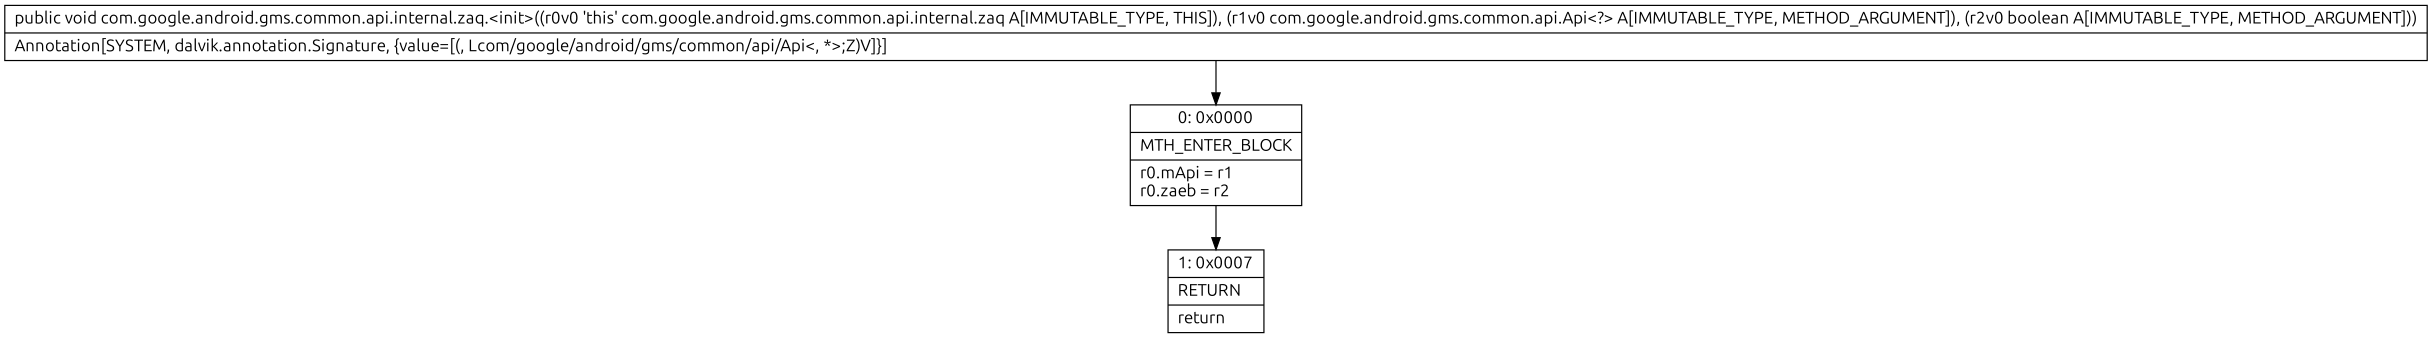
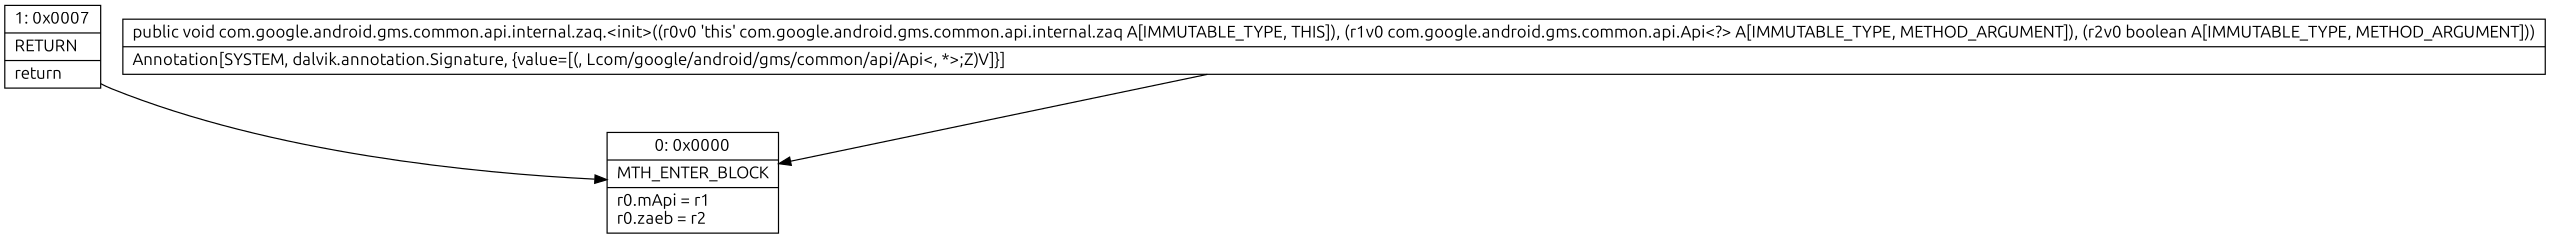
(1216, 222) -> (344, 151)
